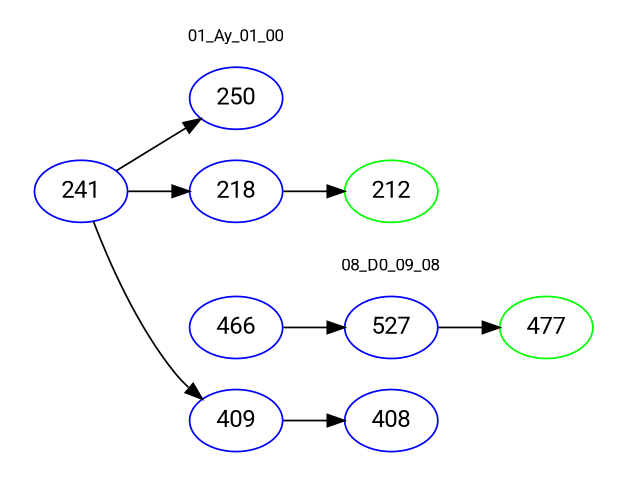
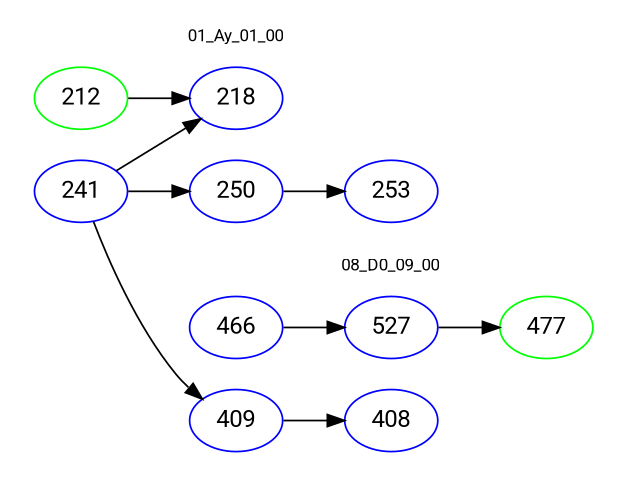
(305, 191) -> (150, 98)
none -> (391, 191)
(391, 266) -> (391, 266)
